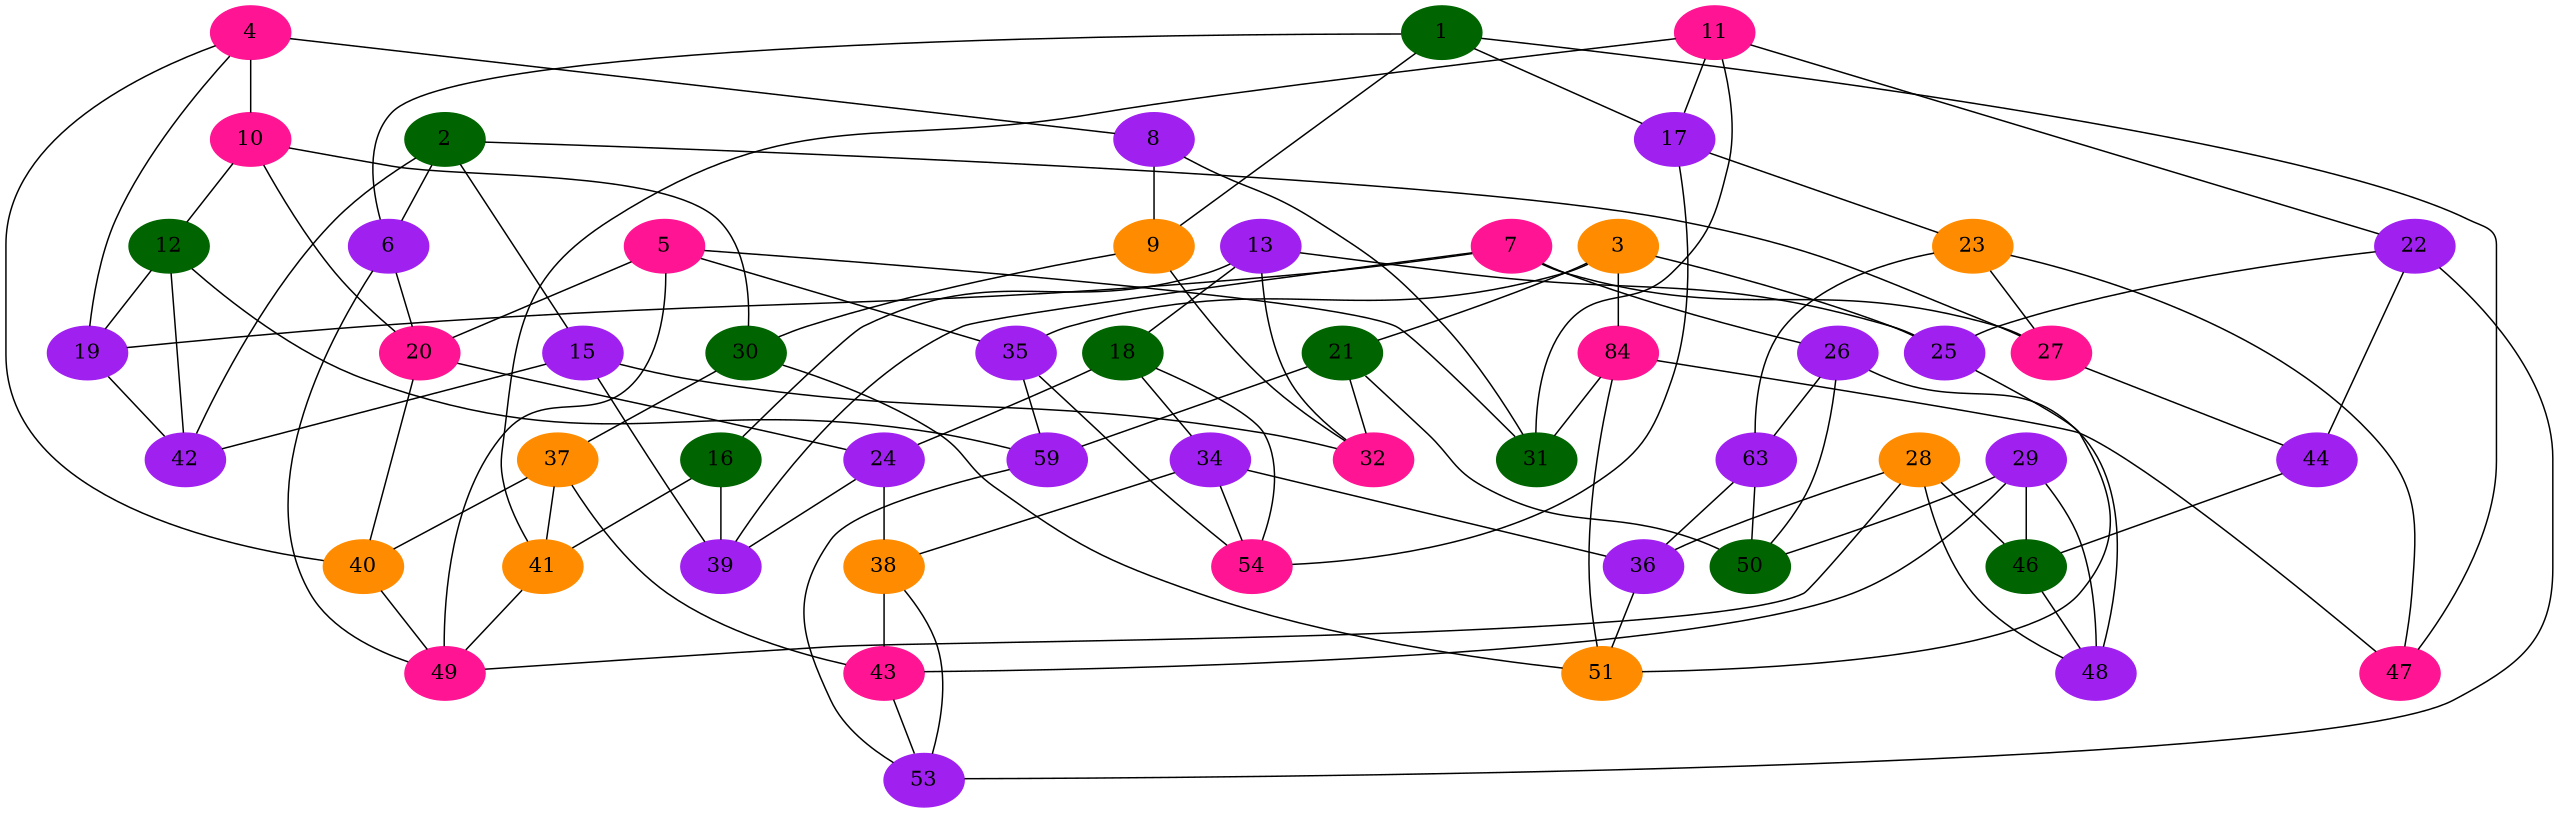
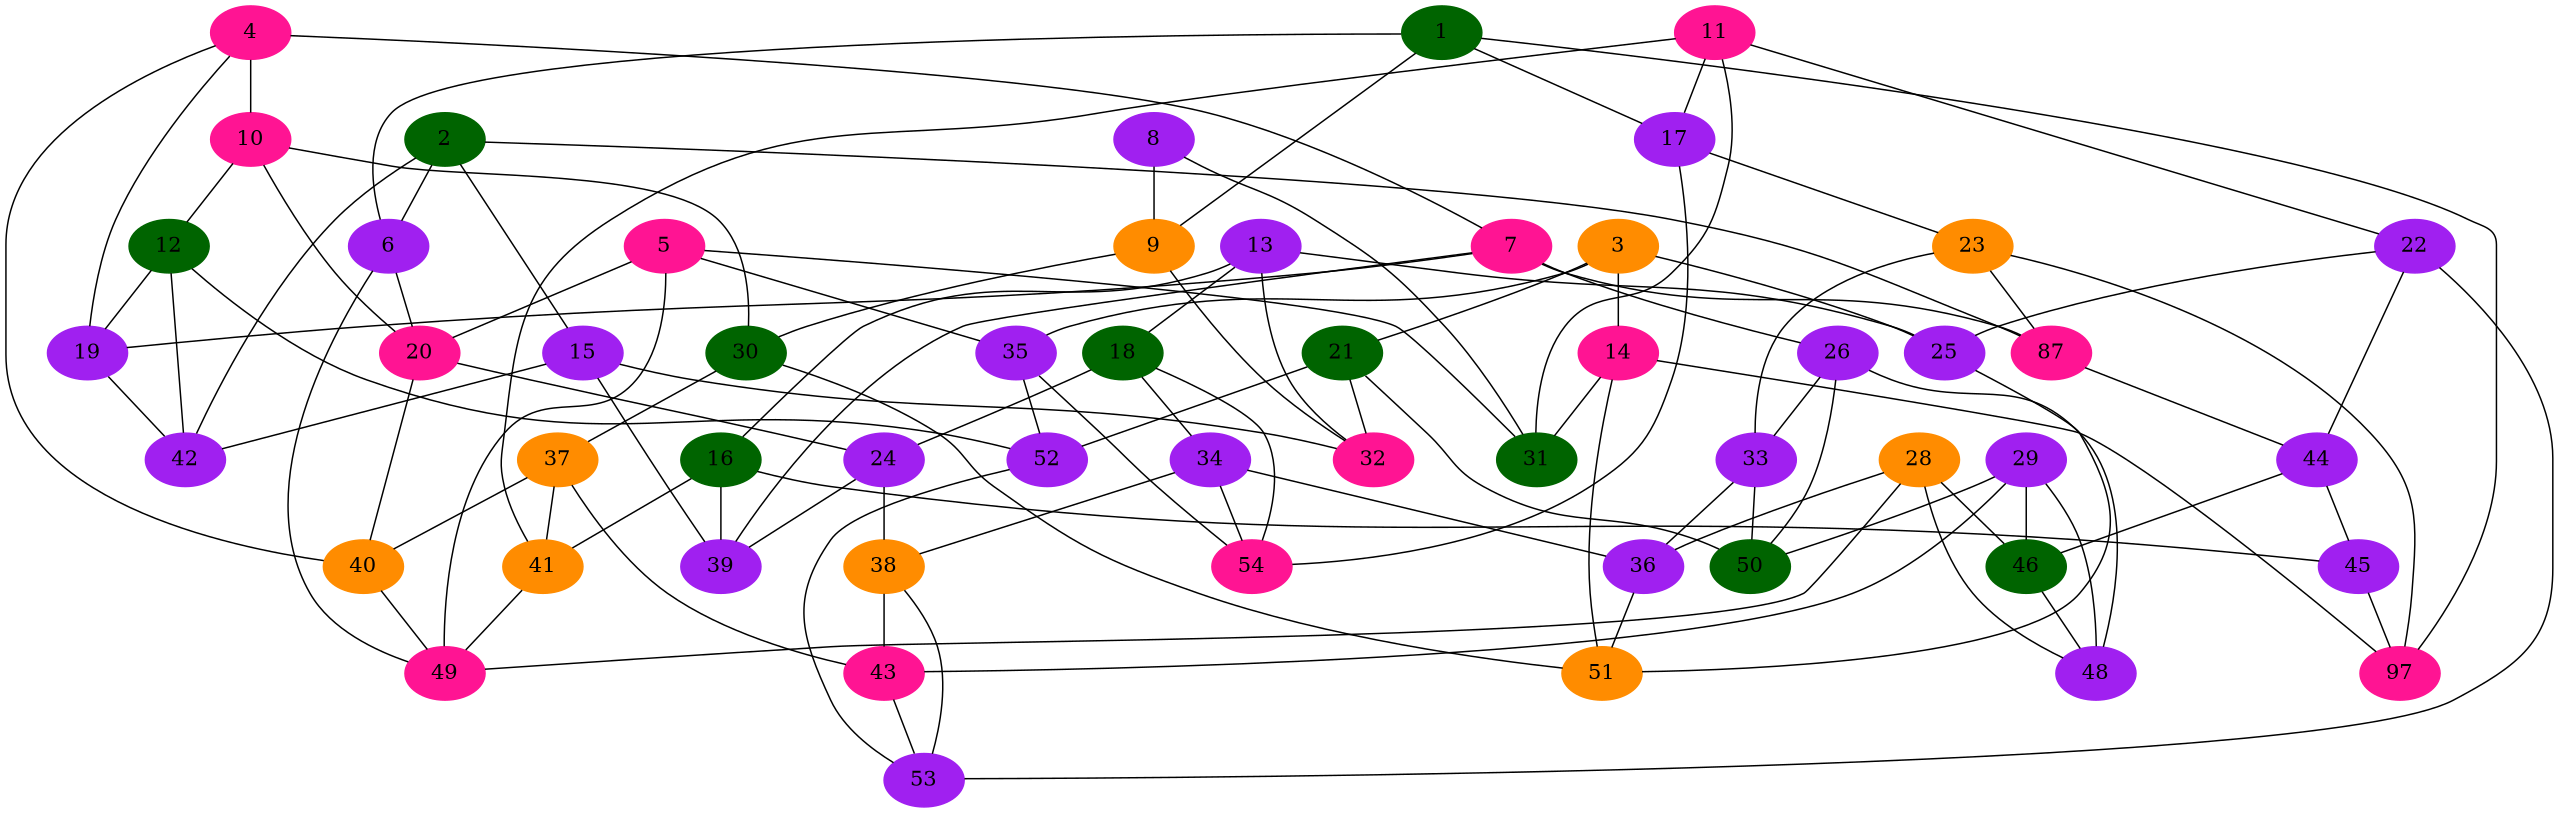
(703, 86) -> (899, 72)
(1618, 353) -> (1618, 353)
(2051, 353) -> (2051, 353)
(1047, 460) -> (1047, 460)
(1756, 460) -> (1756, 460)
none -> (2358, 567)
(2400, 673) -> (2400, 673)
